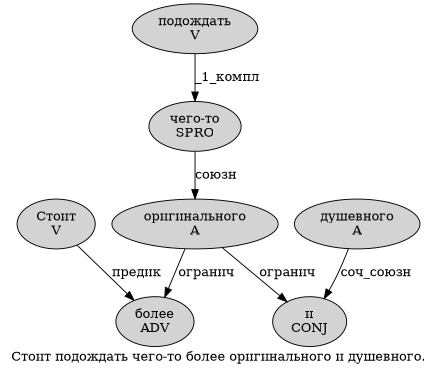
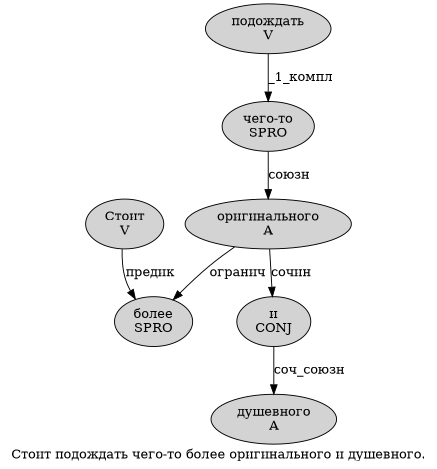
(340, 270) -> (274, 366)
(288, 273) -> (291, 273)
(155, 322) -> (154, 322)
